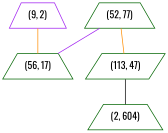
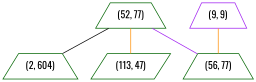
(38, 16) -> (218, 16)
(38, 66) -> (218, 66)
(125, 92) -> (86, 41)
